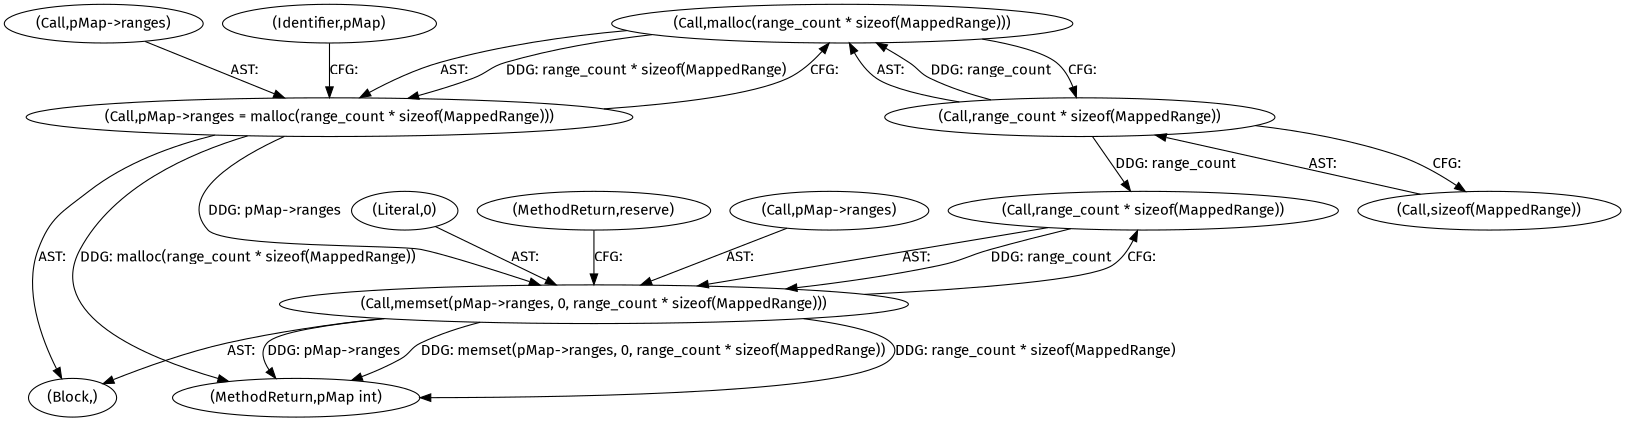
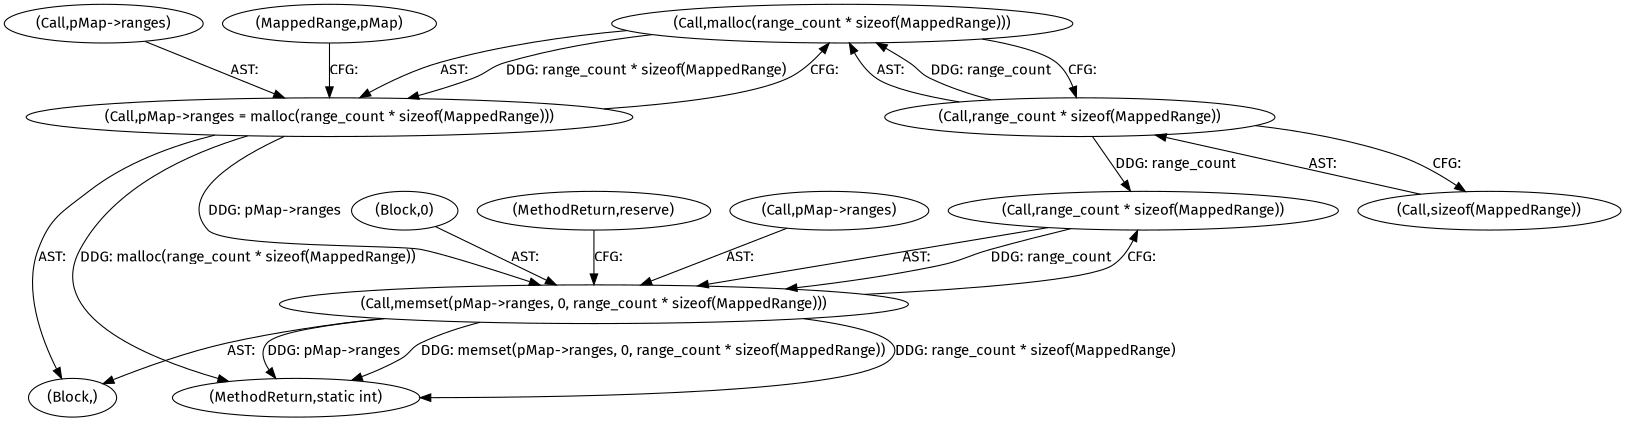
(329, 24) -> (329, 24)
(405, 211) -> (405, 211)
(296, 398) -> (296, 398)
